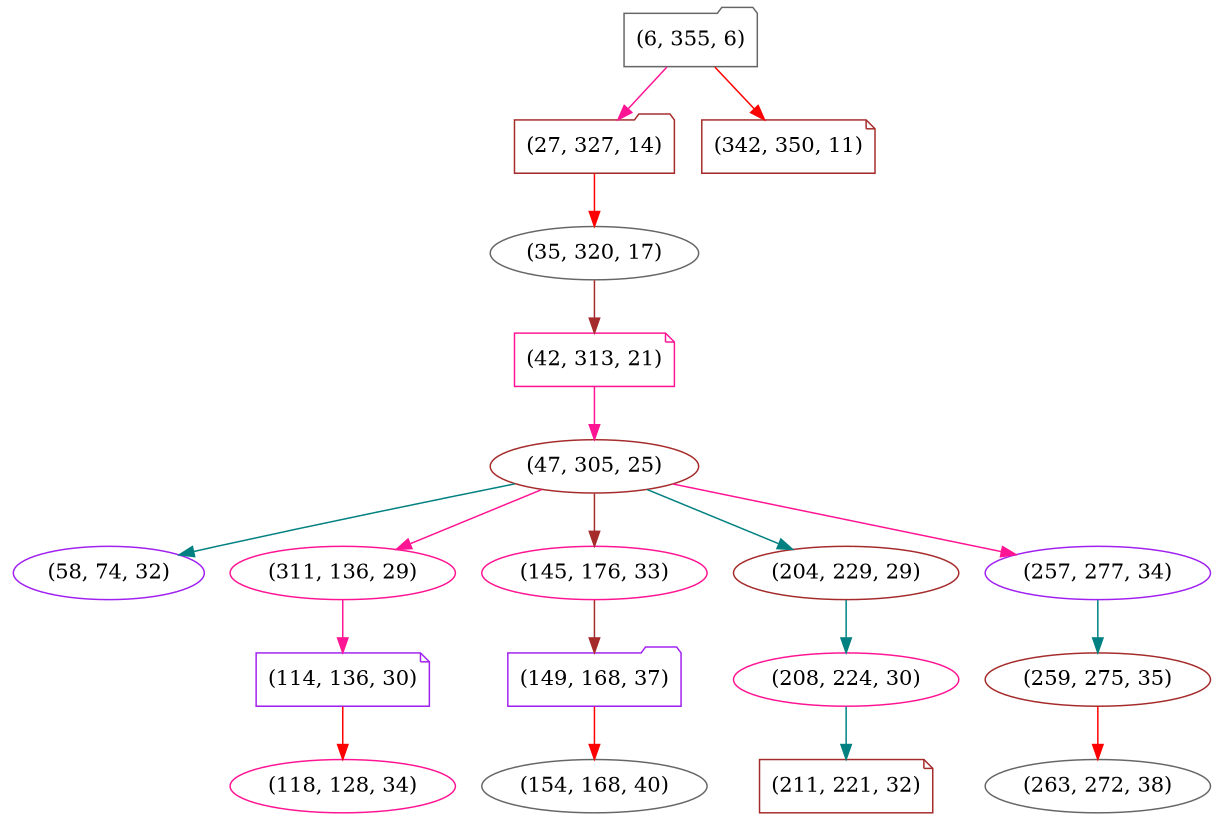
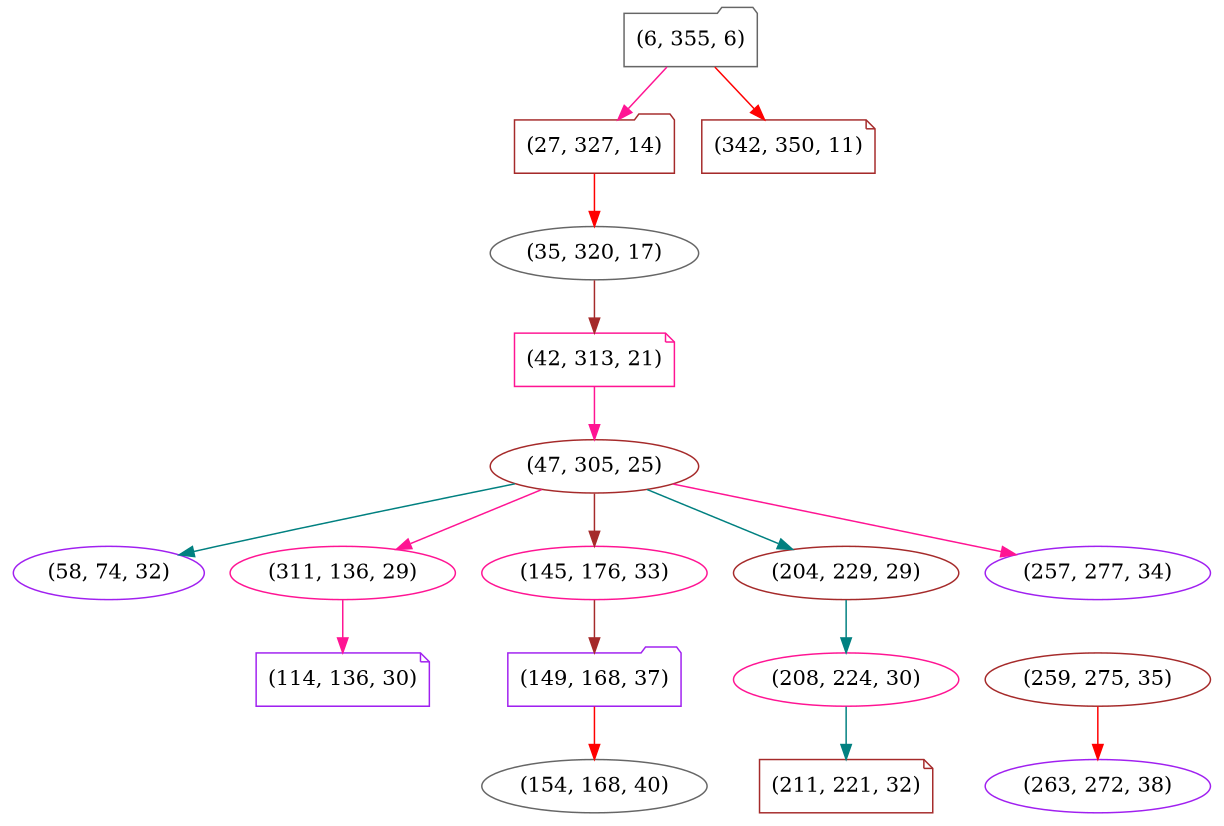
(1098, 619) -> none
(343, 786) -> none
(1098, 786) -> (1098, 786)
